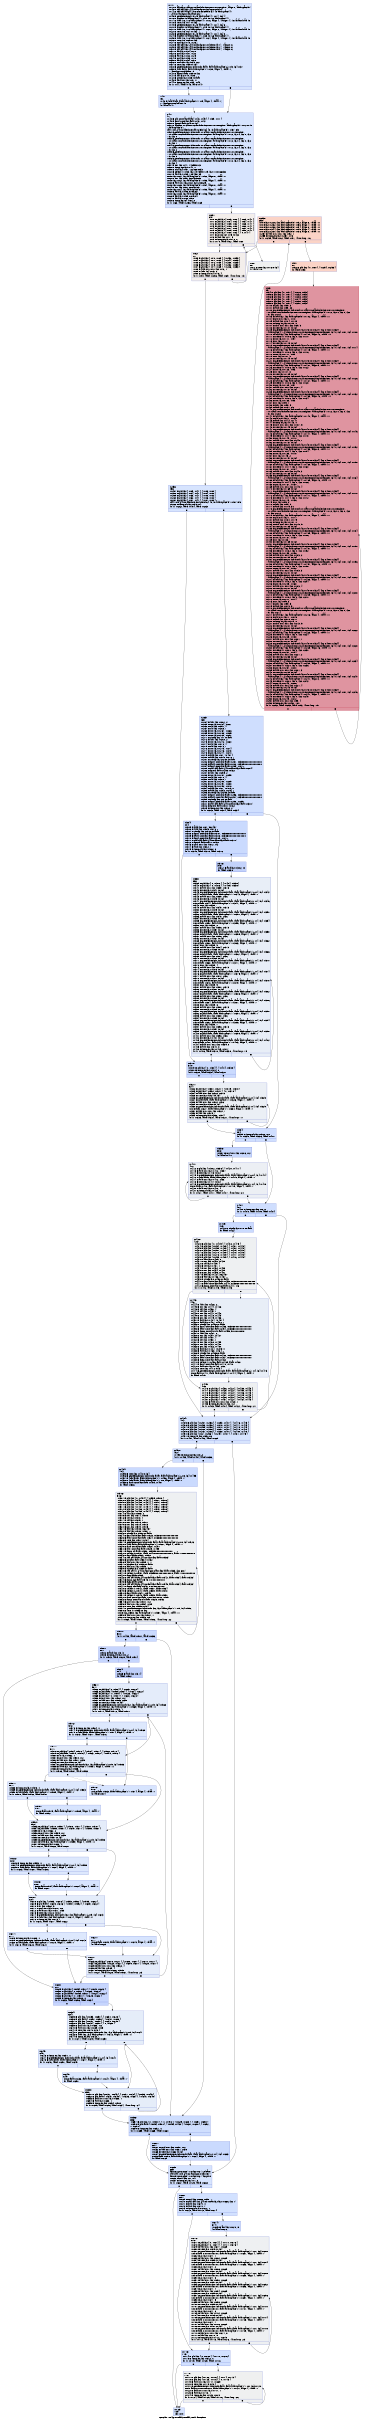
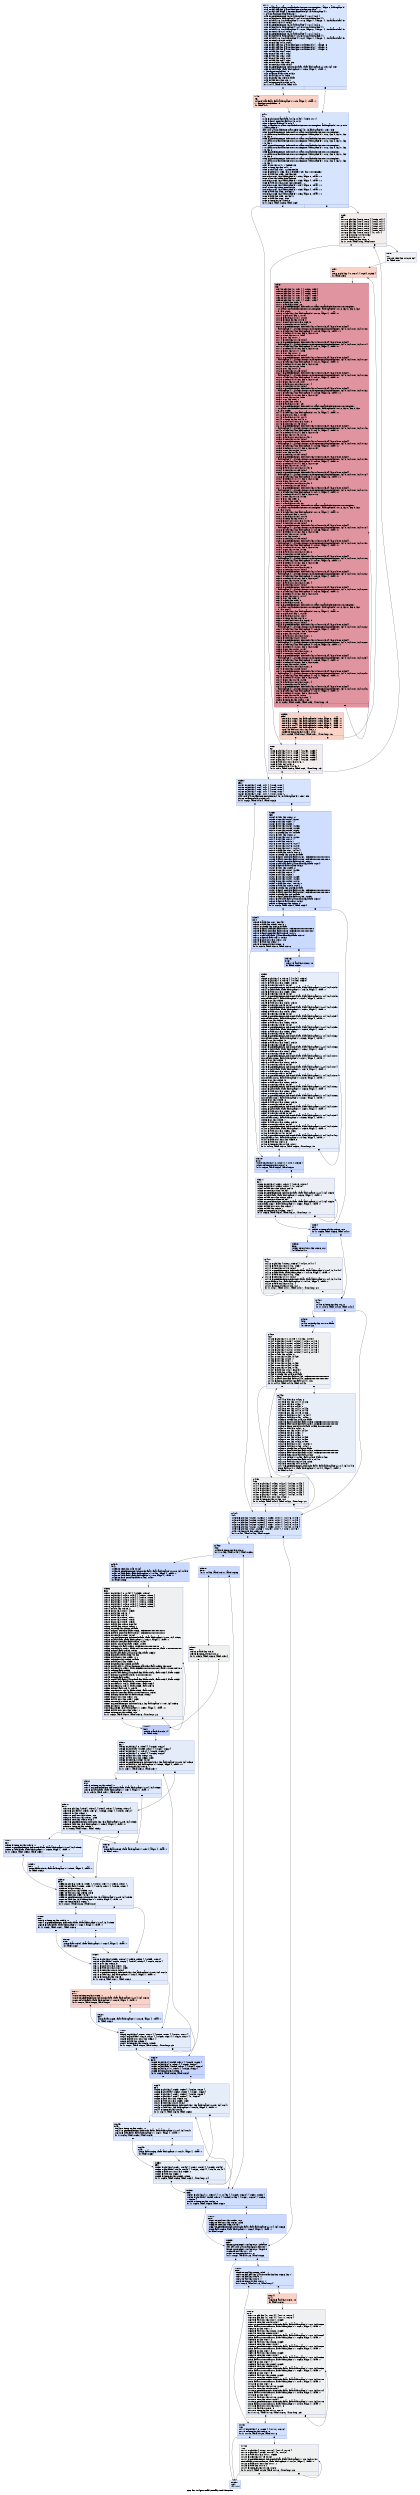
(191, 101) -> (286, 101)
none -> (378, 265)
none -> (264, 488)
(227, 1231) -> (307, 1326)
(136, 1627) -> (131, 1726)
(119, 1655) -> (209, 1653)
(47, 1941) -> (110, 1999)
(69, 1966) -> (130, 2009)
(226, 2226) -> (282, 2299)
